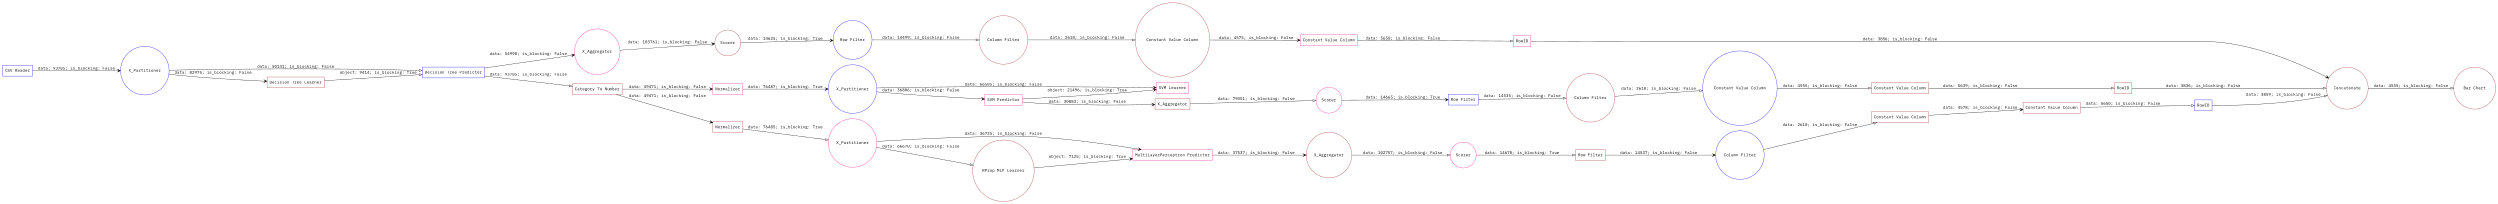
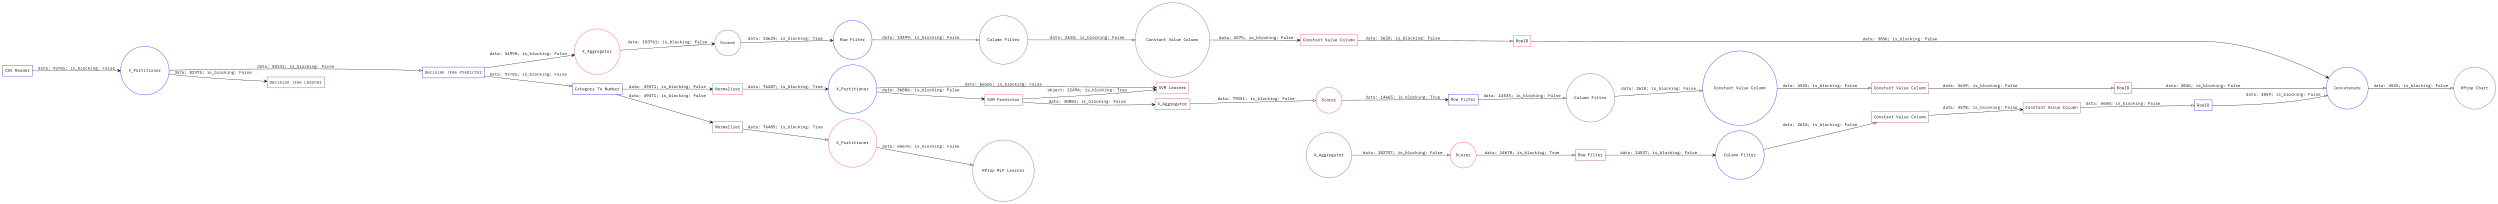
(372, 78) -> none
(2347, 88) -> (2347, 88)
(2475, 88) -> (2475, 88)
(597, 89) -> (597, 89)
(1173, 155) -> none
